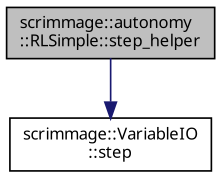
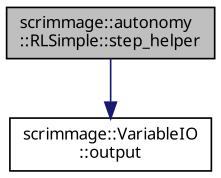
(111, 144) -> (111, 144)
